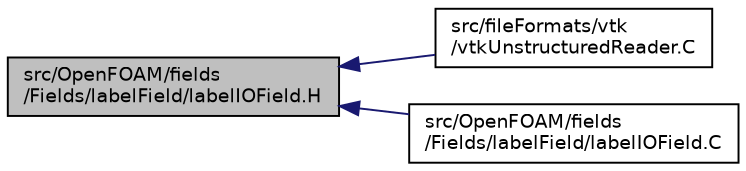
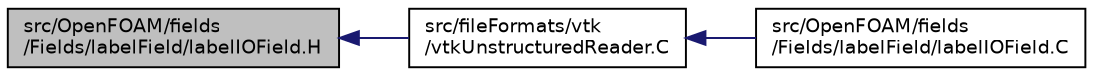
(384, 111) -> (731, 38)
